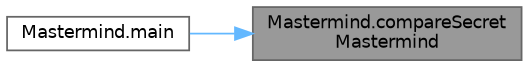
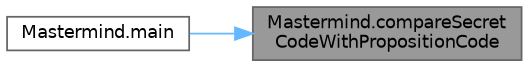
(387, 34) -> (387, 34)
